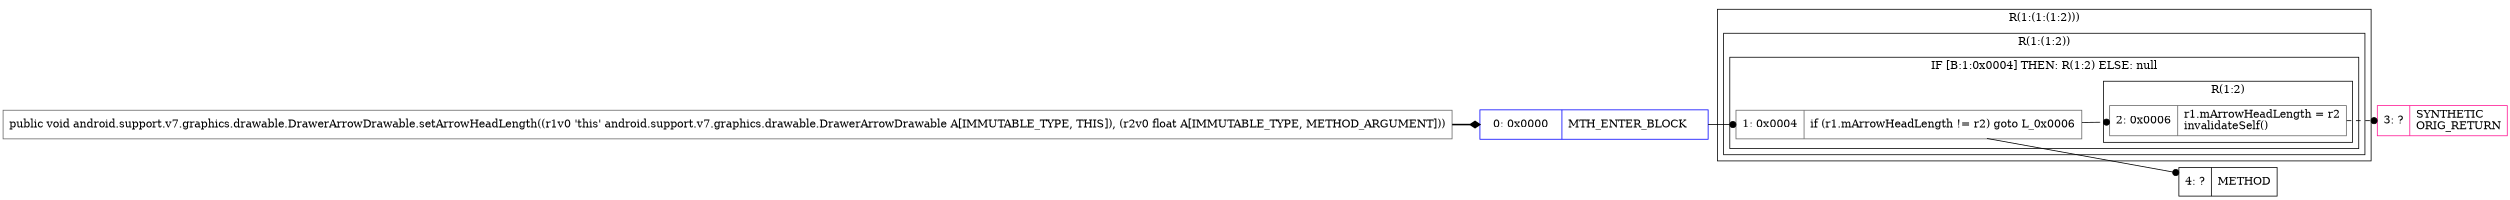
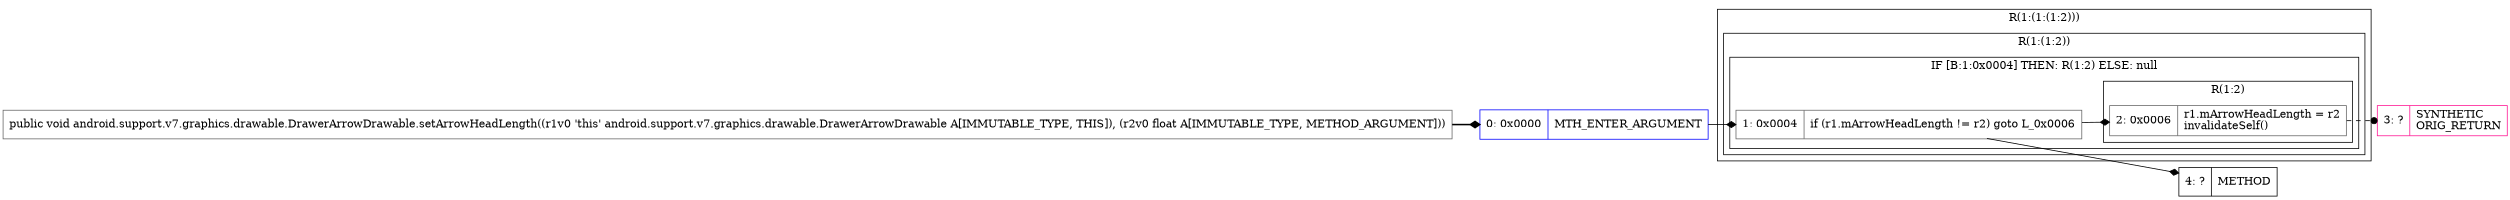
(2091, 122) -> (2091, 122)
(1628, 124) -> (1628, 124)
(1719, 125) -> (1719, 125)
(2080, 155) -> (2080, 155)
